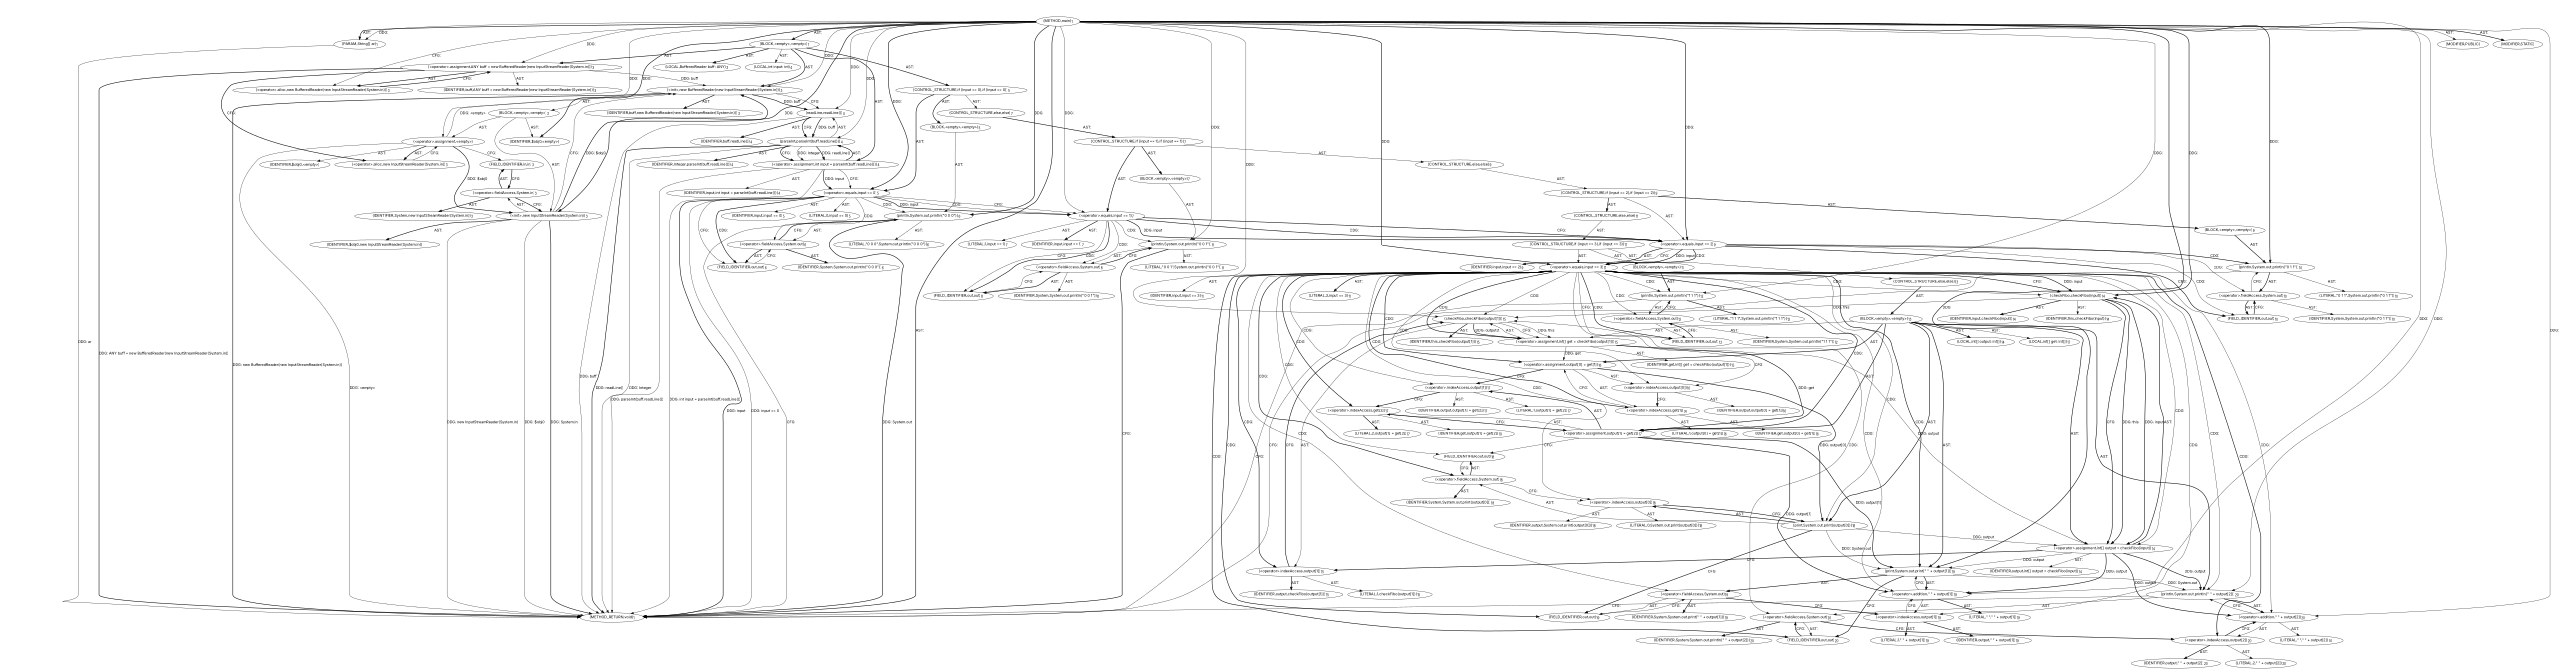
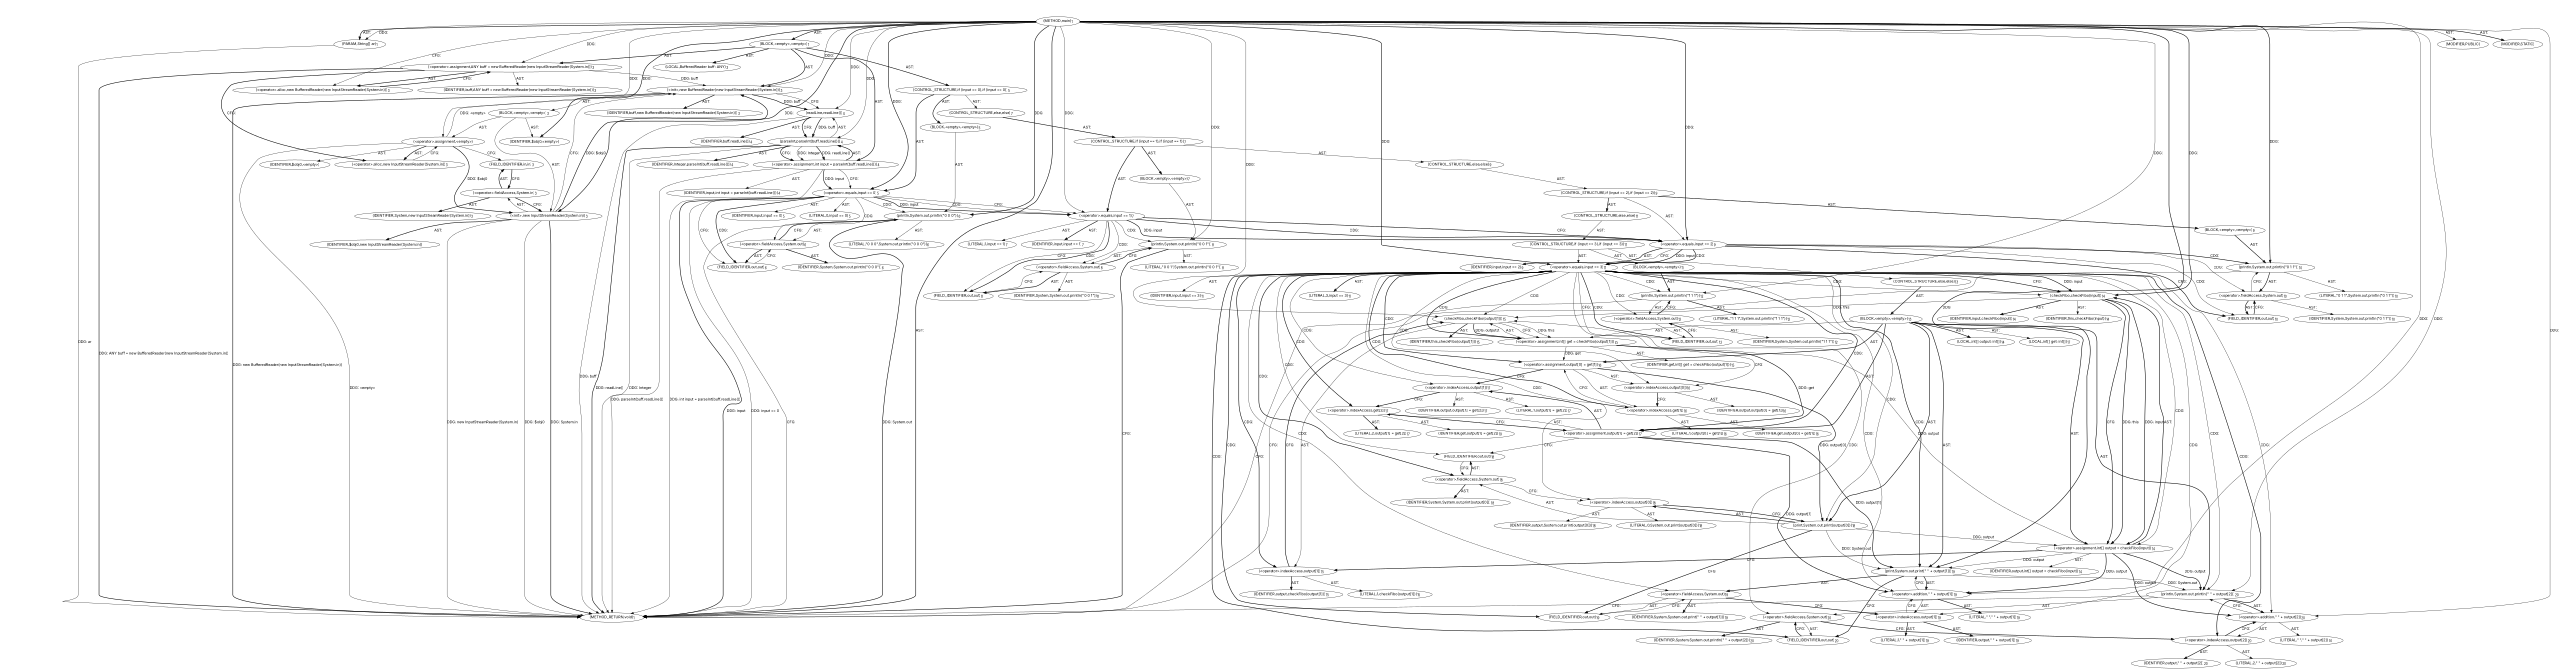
(773, 67) -> none
(1616, 342) -> (1616, 342)
(1686, 411) -> (1686, 411)
